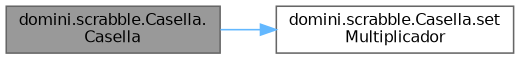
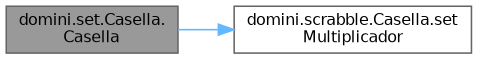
(113, 30) -> (92, 30)
